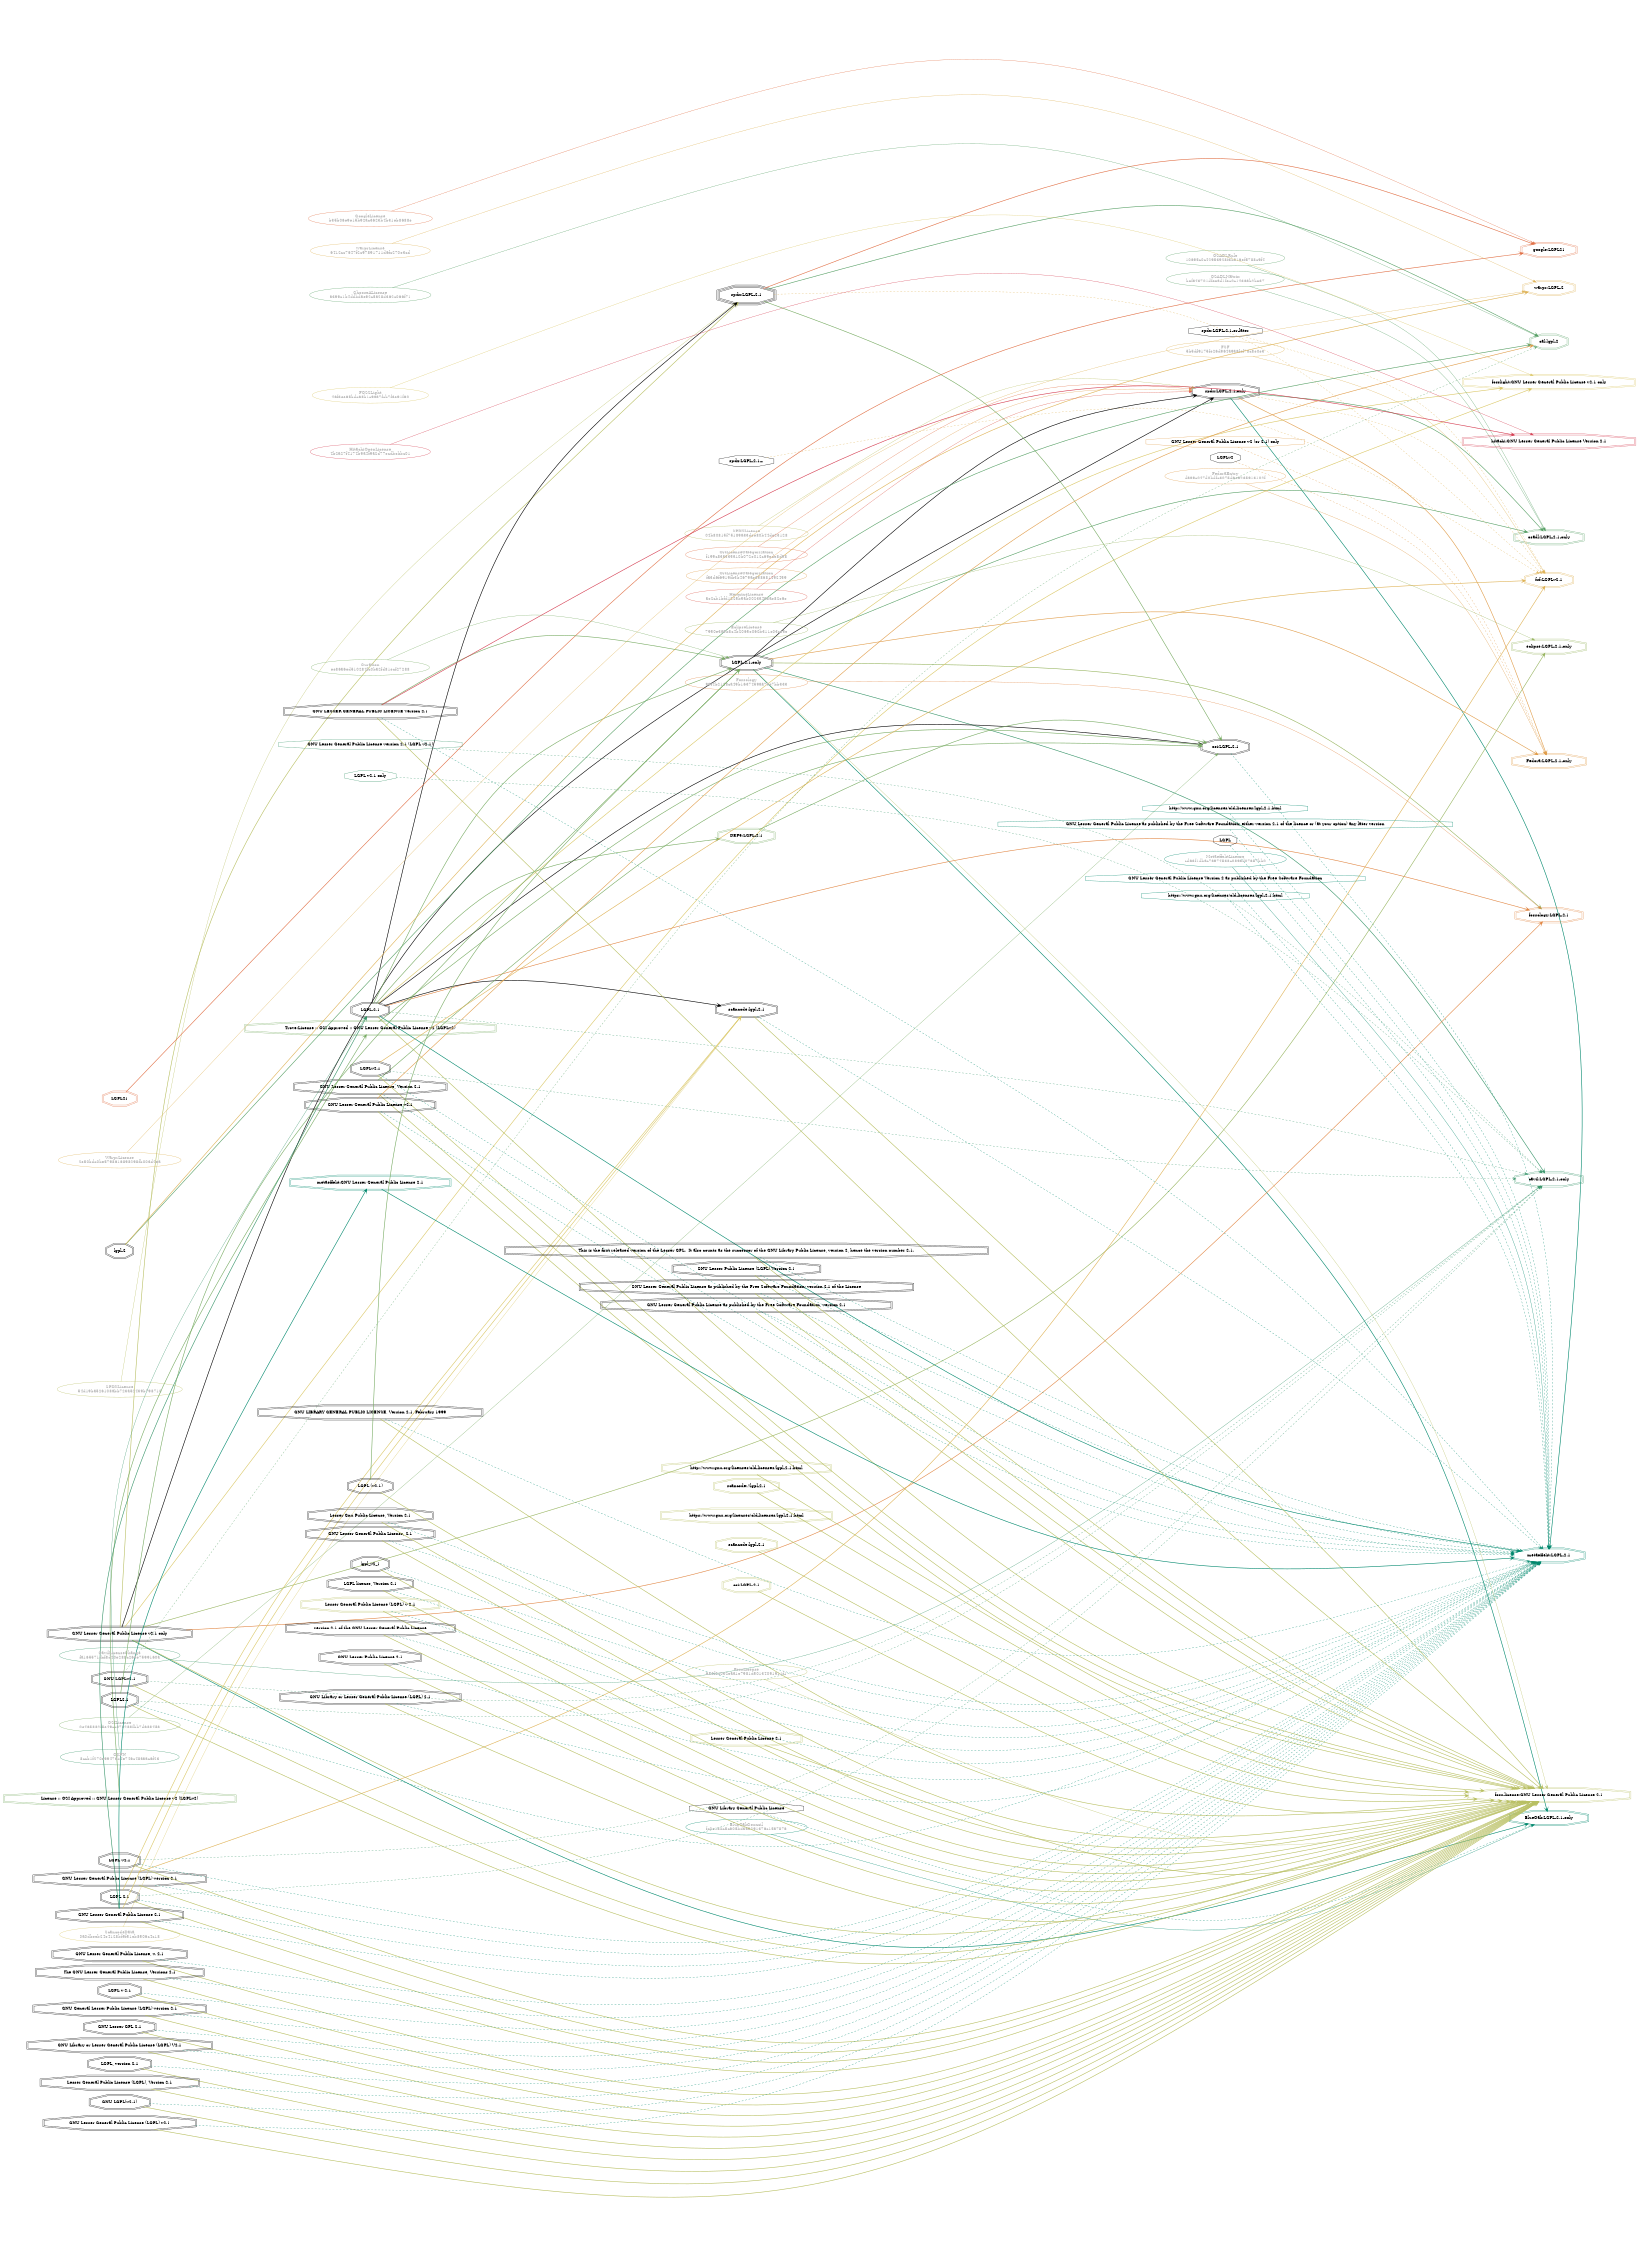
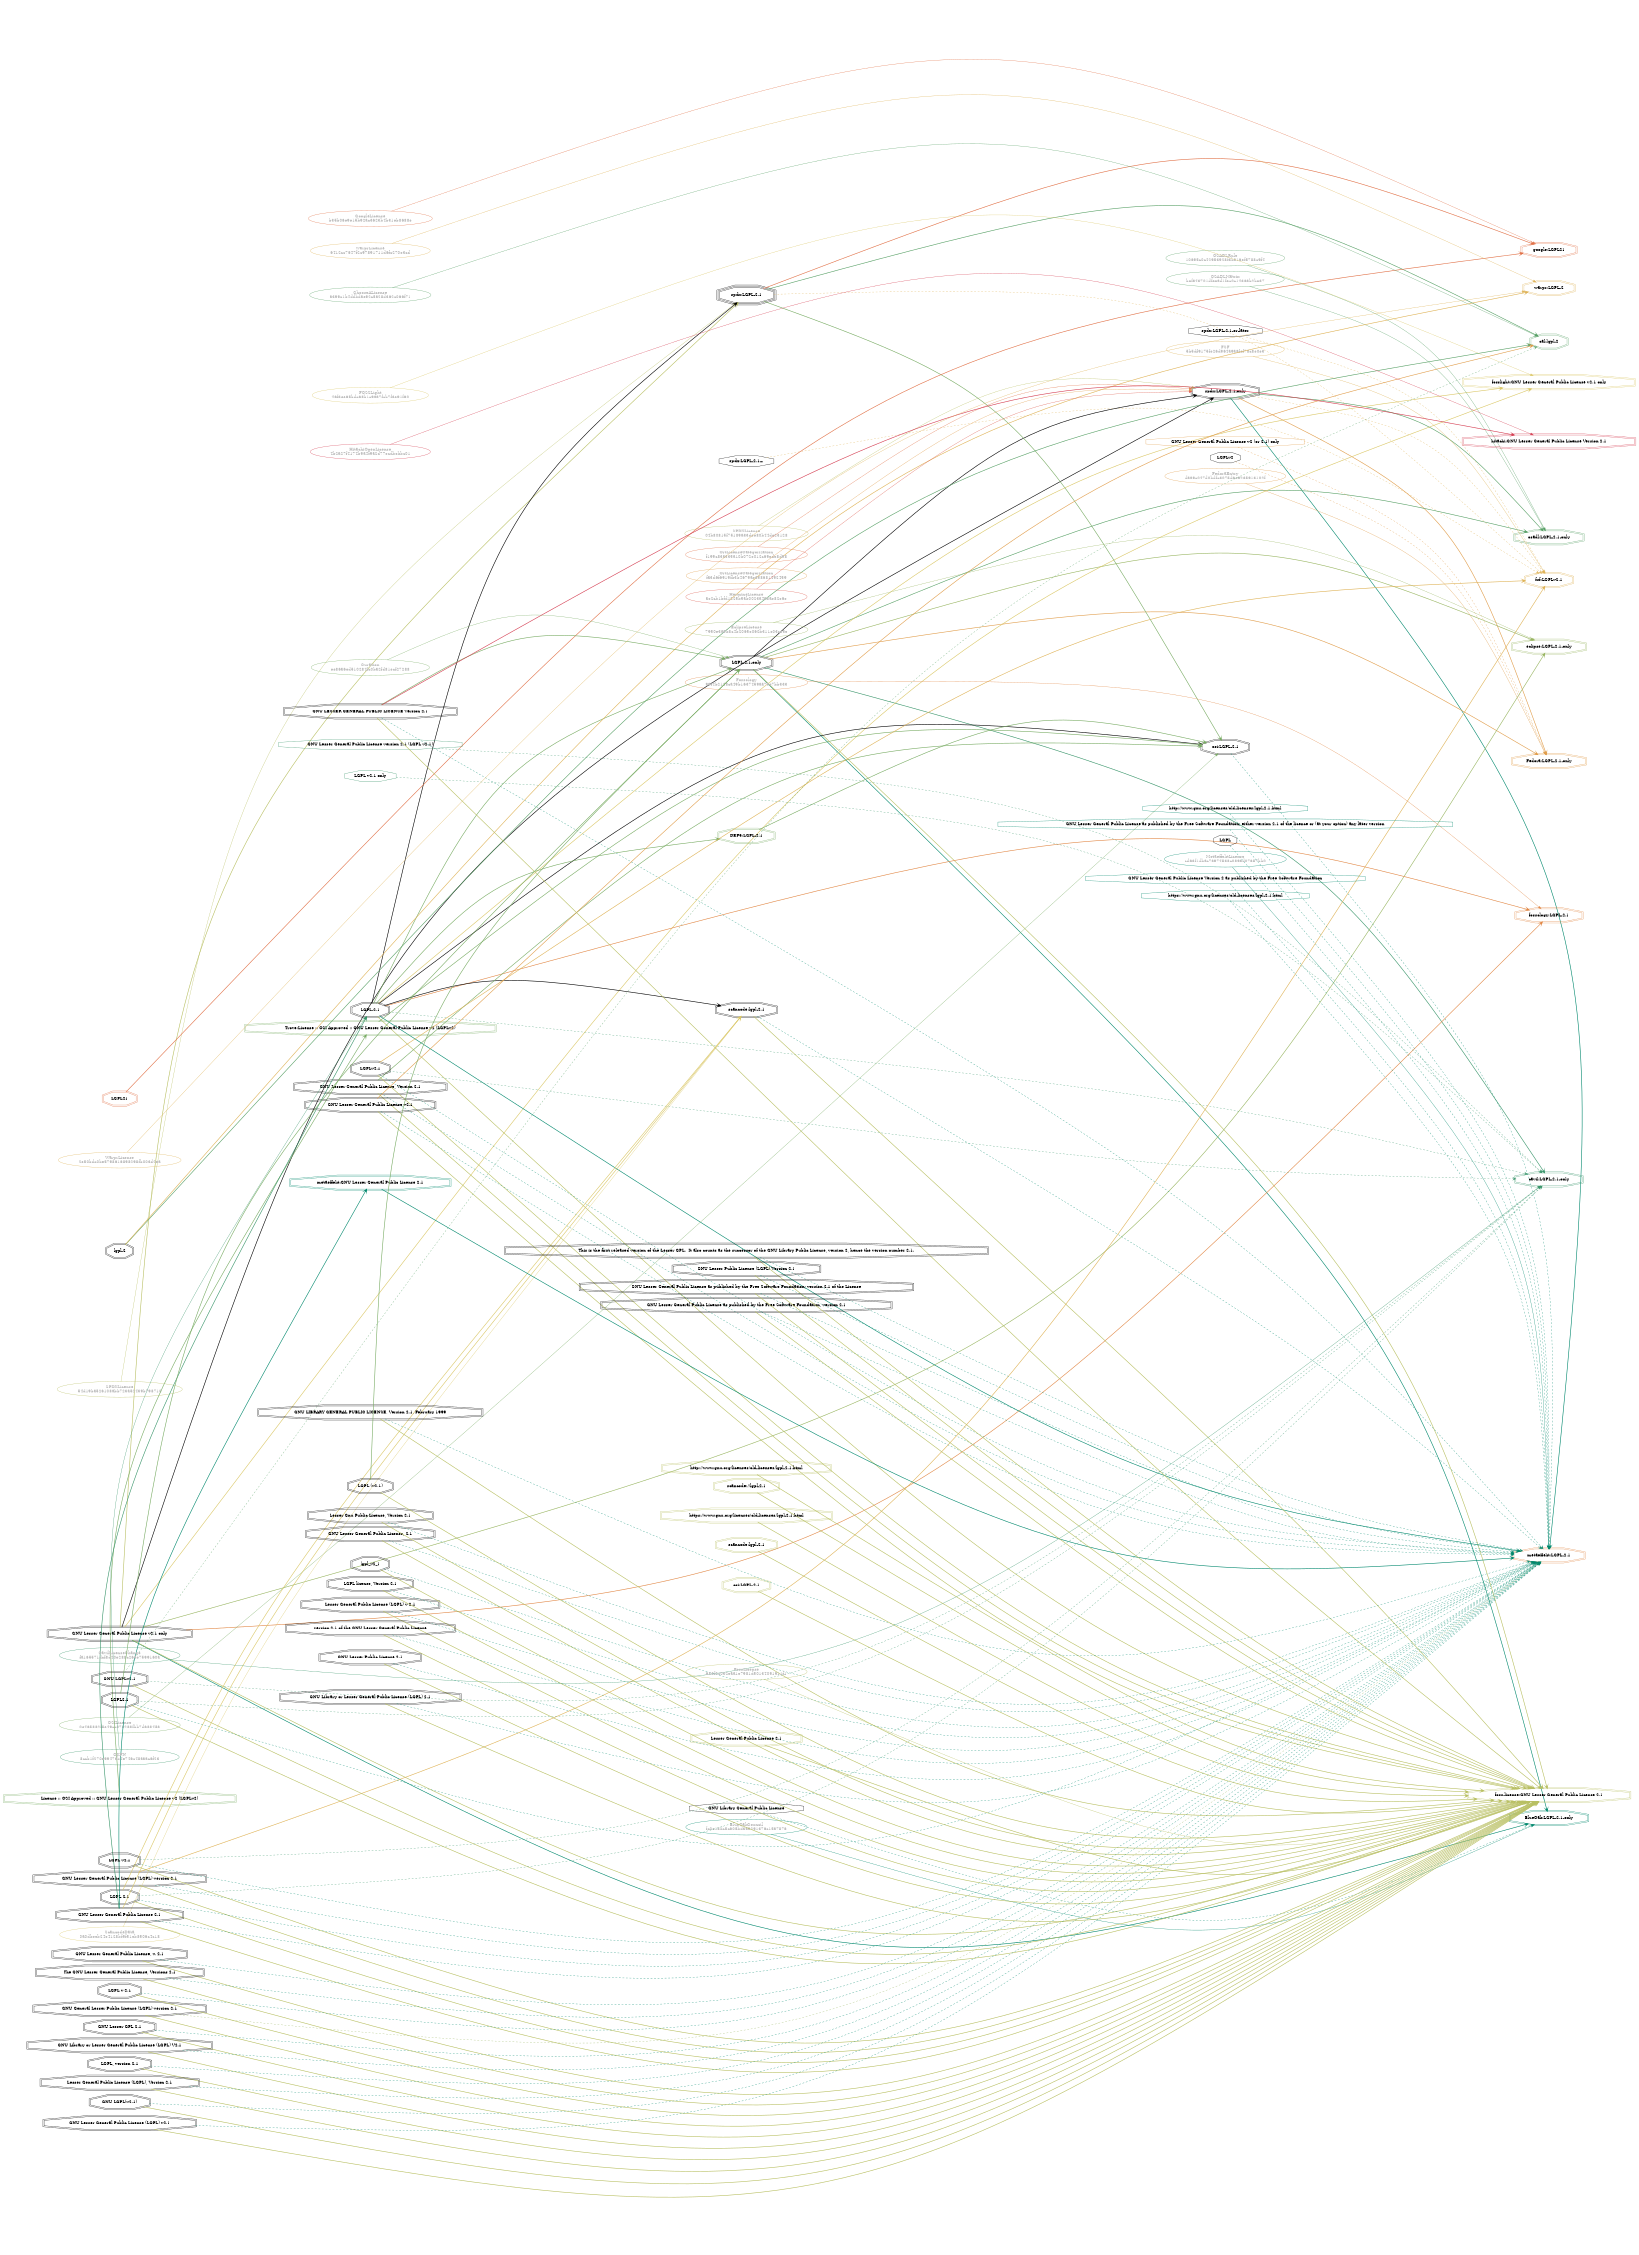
(1169, 682) -> (1148, 559)
(1252, 1161) -> (1252, 1161)
(1549, 1555) -> (1549, 1555)
(370, 1605) -> (370, 1605)
(913, 1976) -> (913, 1976)
